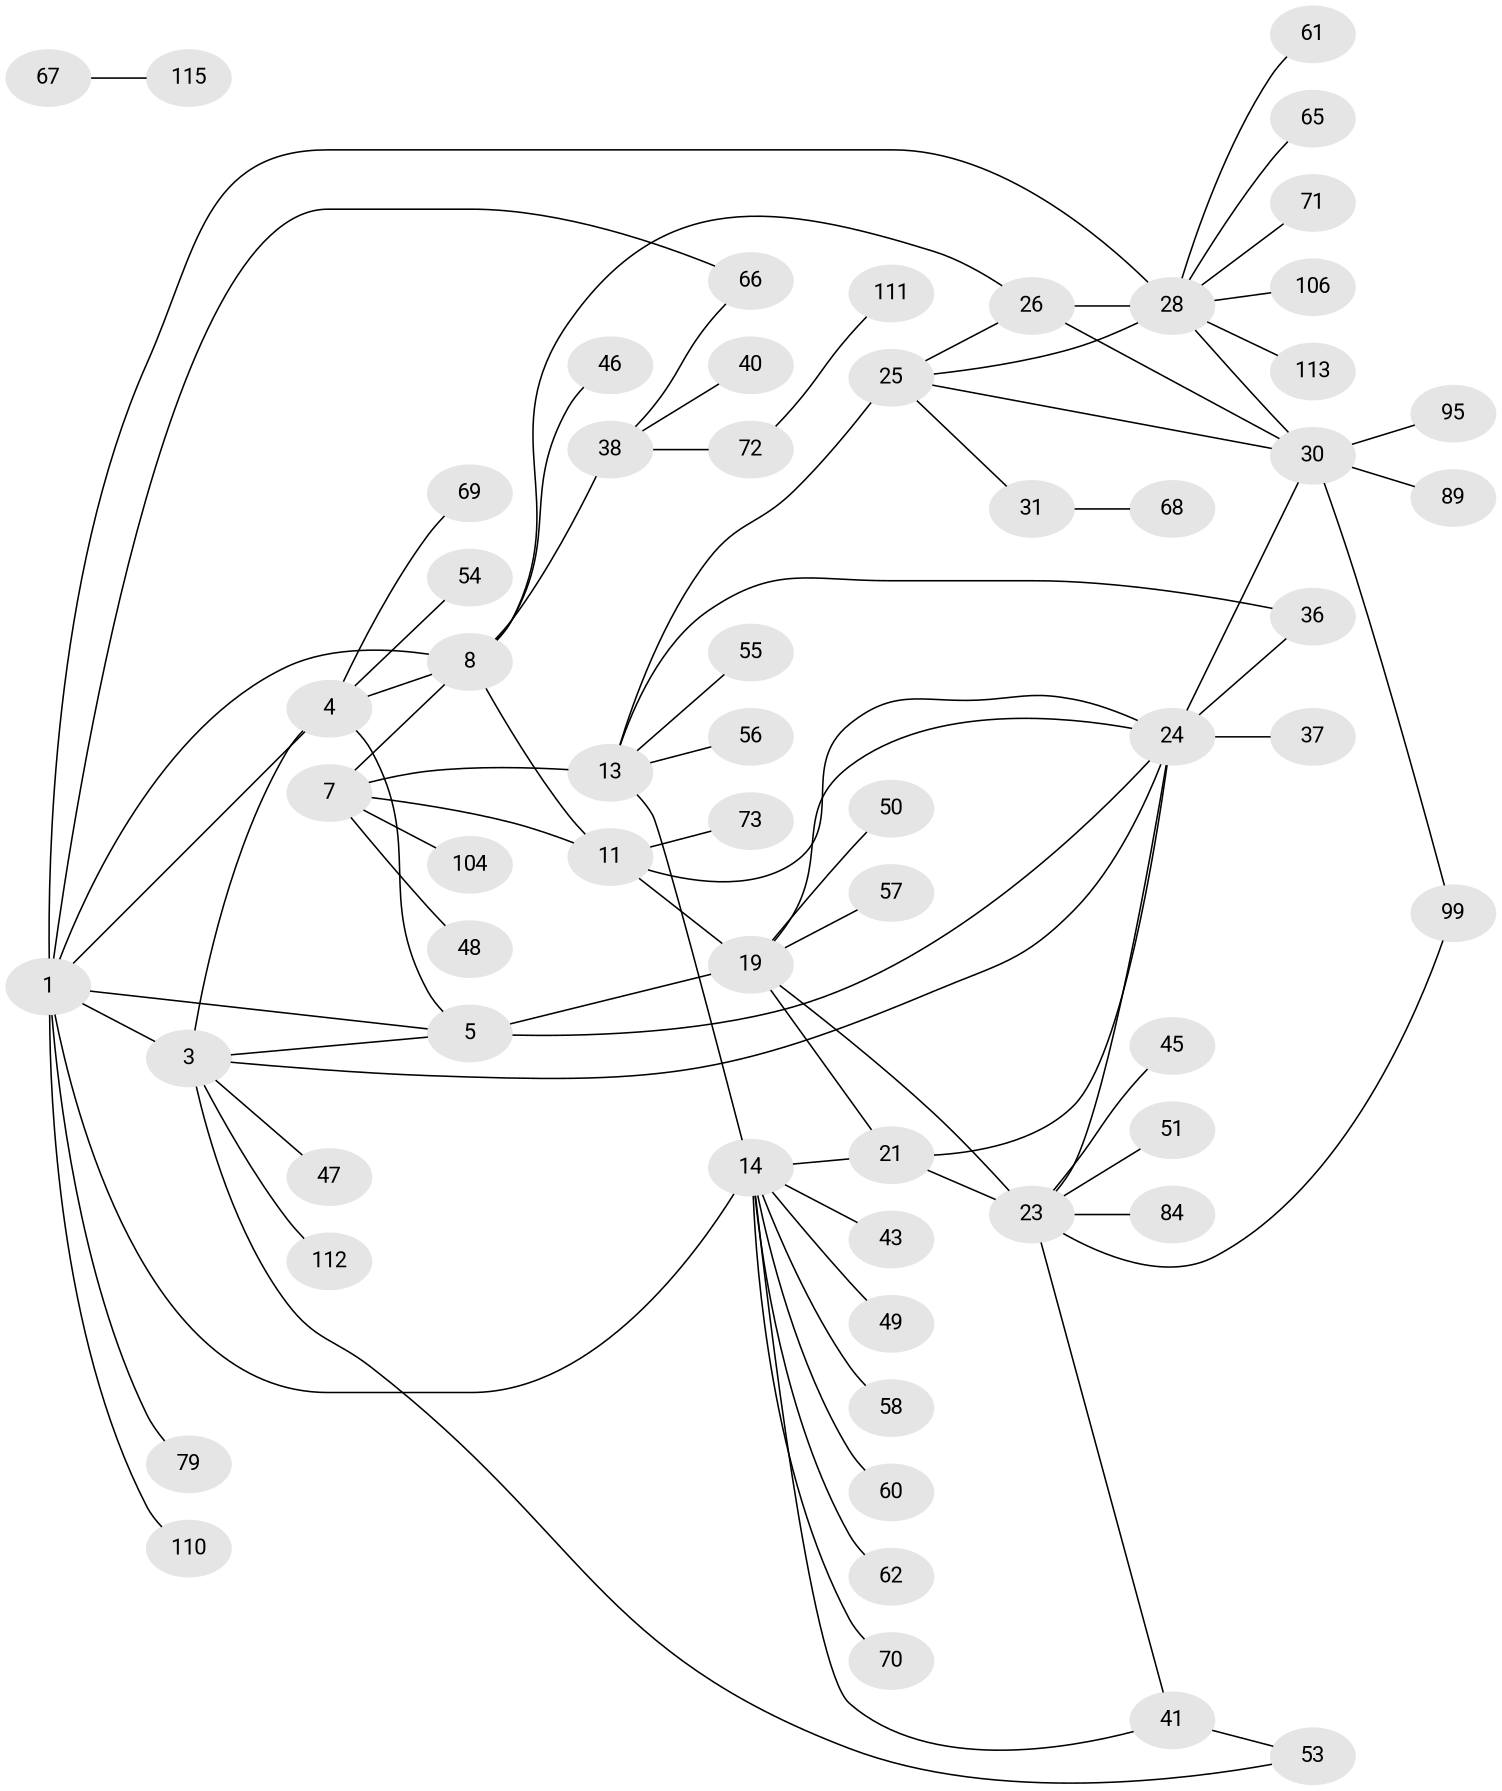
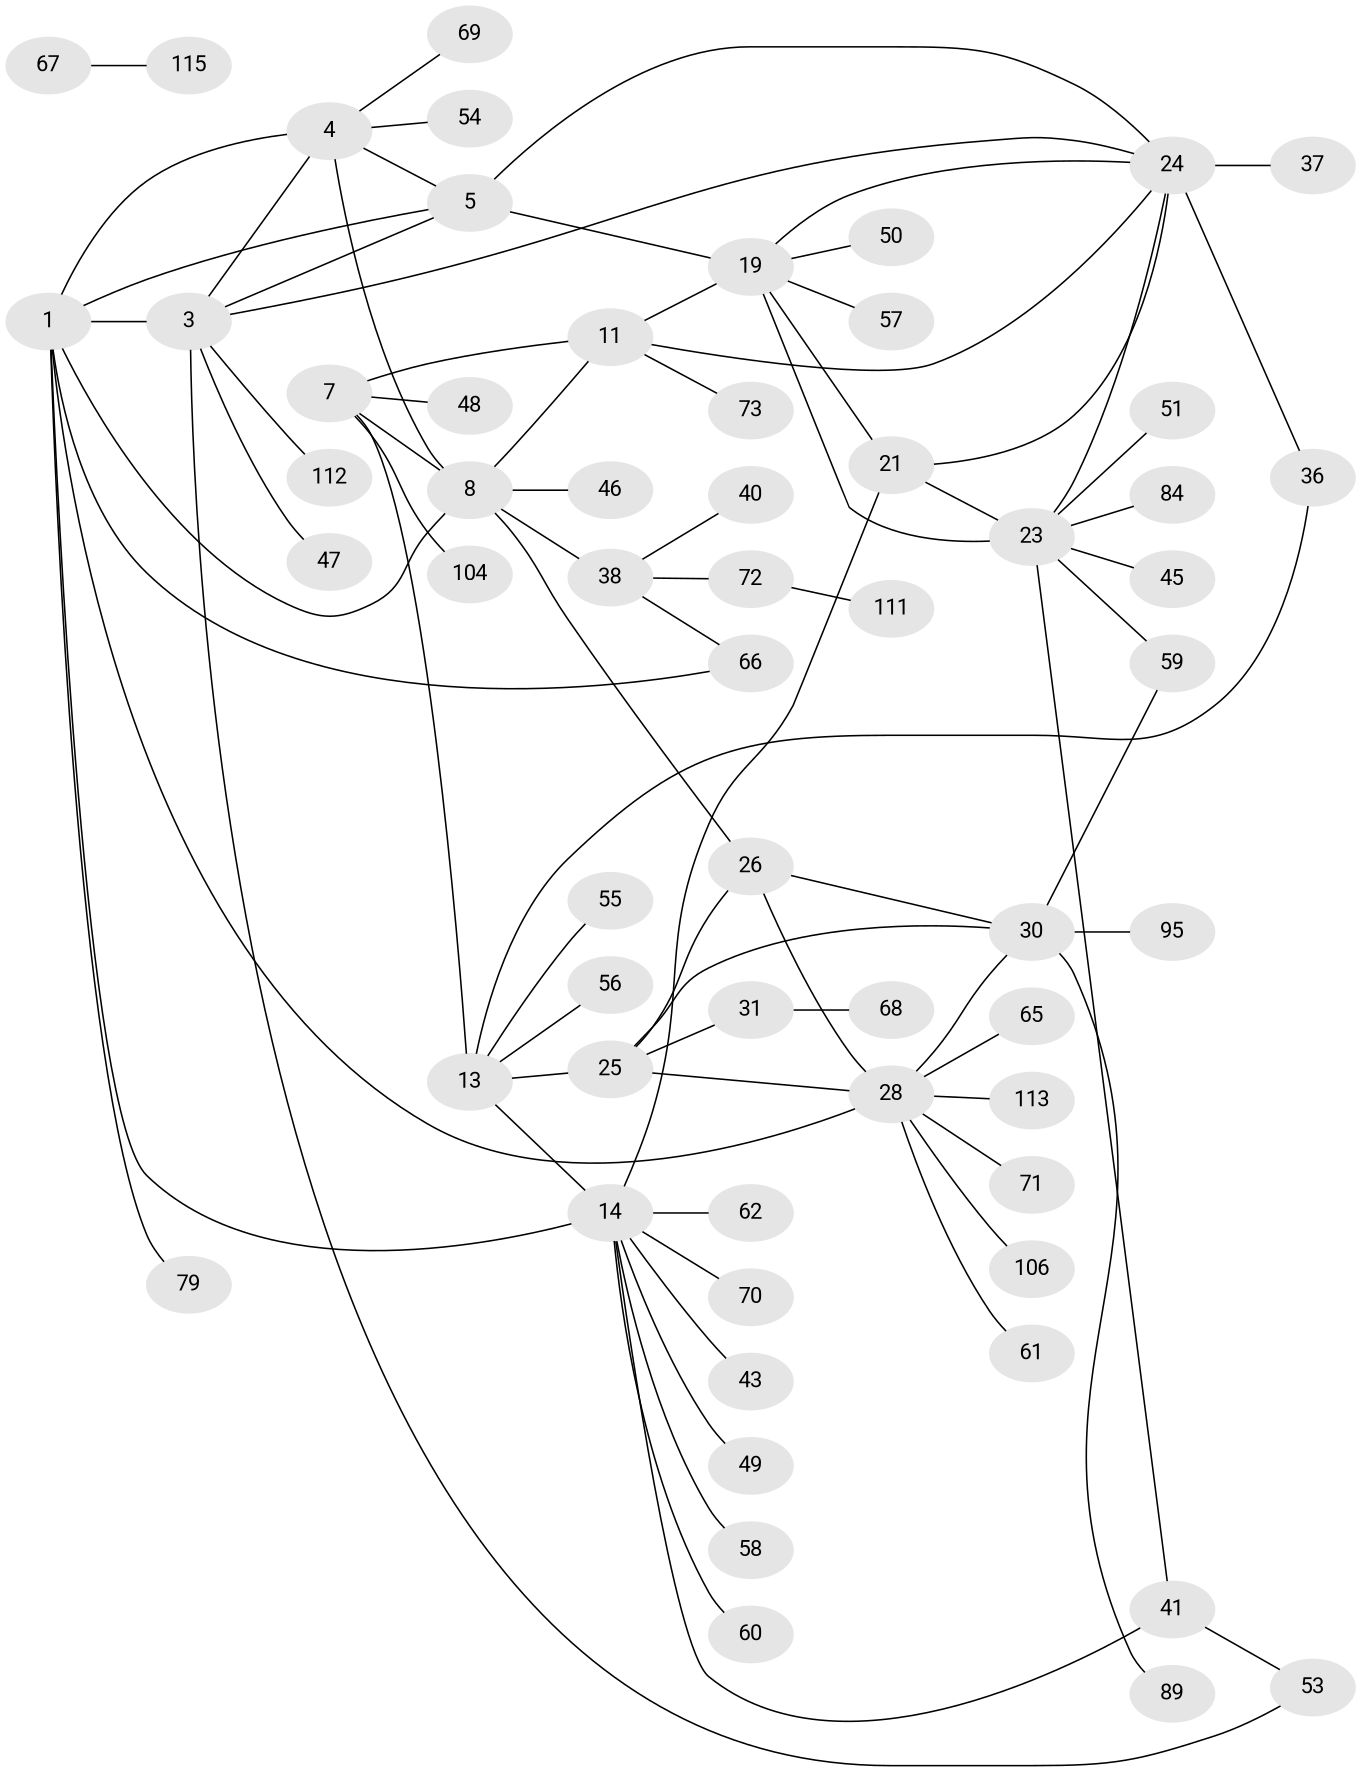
(1245, 591) -> none
(1453, 913) -> (1172, 663)
(189, 1549) -> none
